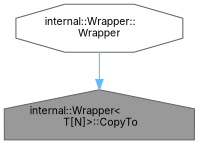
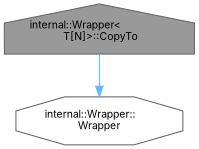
(99, 66) -> (99, 70)
